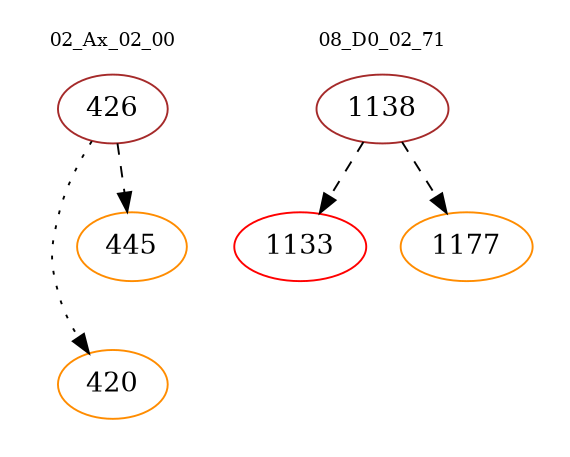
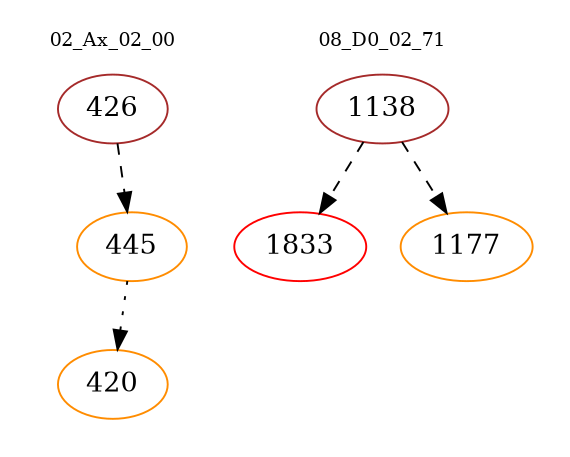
(54, 238) -> (124, 306)
(300, 247) -> (300, 247)
